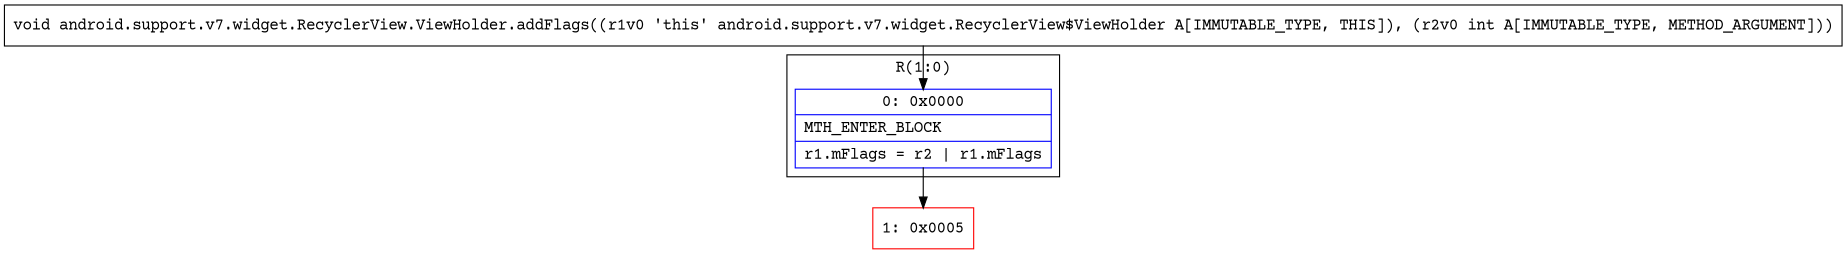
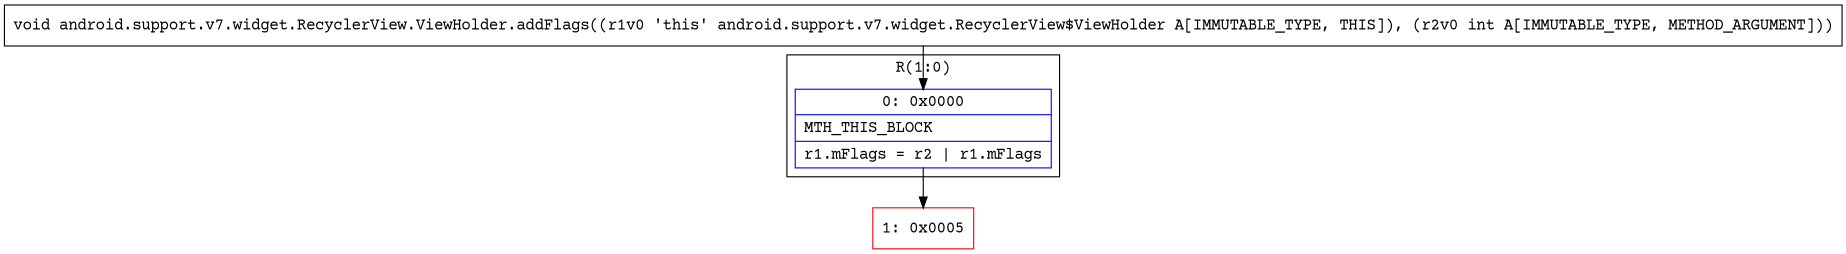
(873, 127) -> (868, 127)
